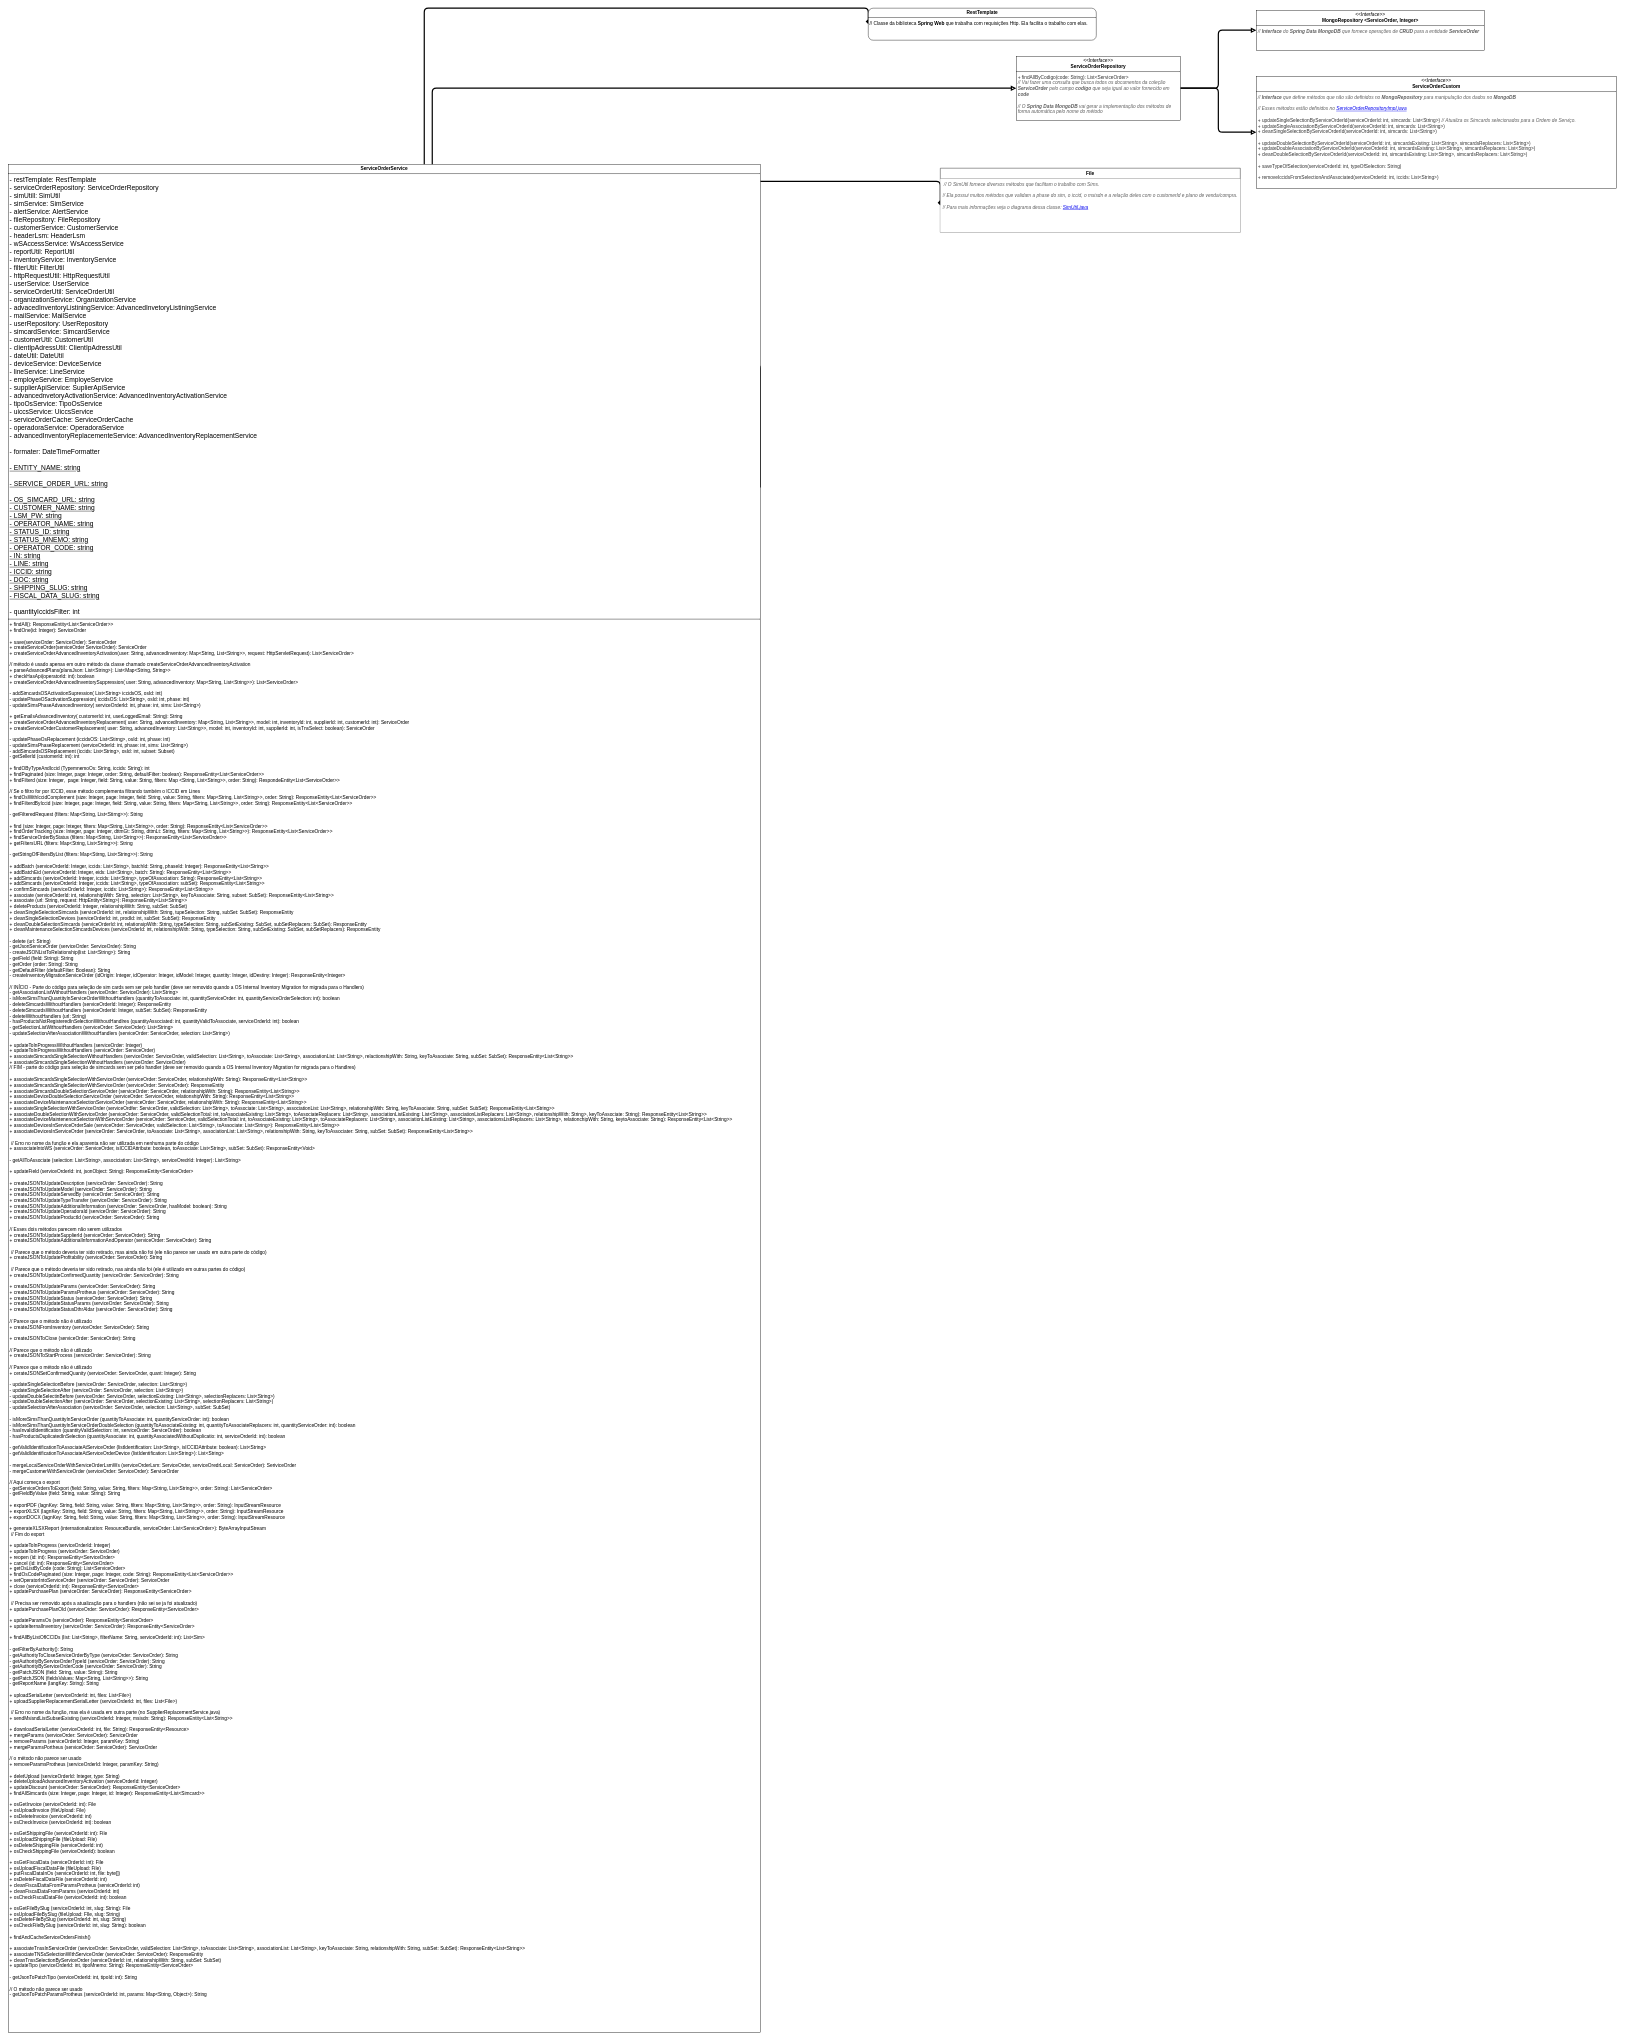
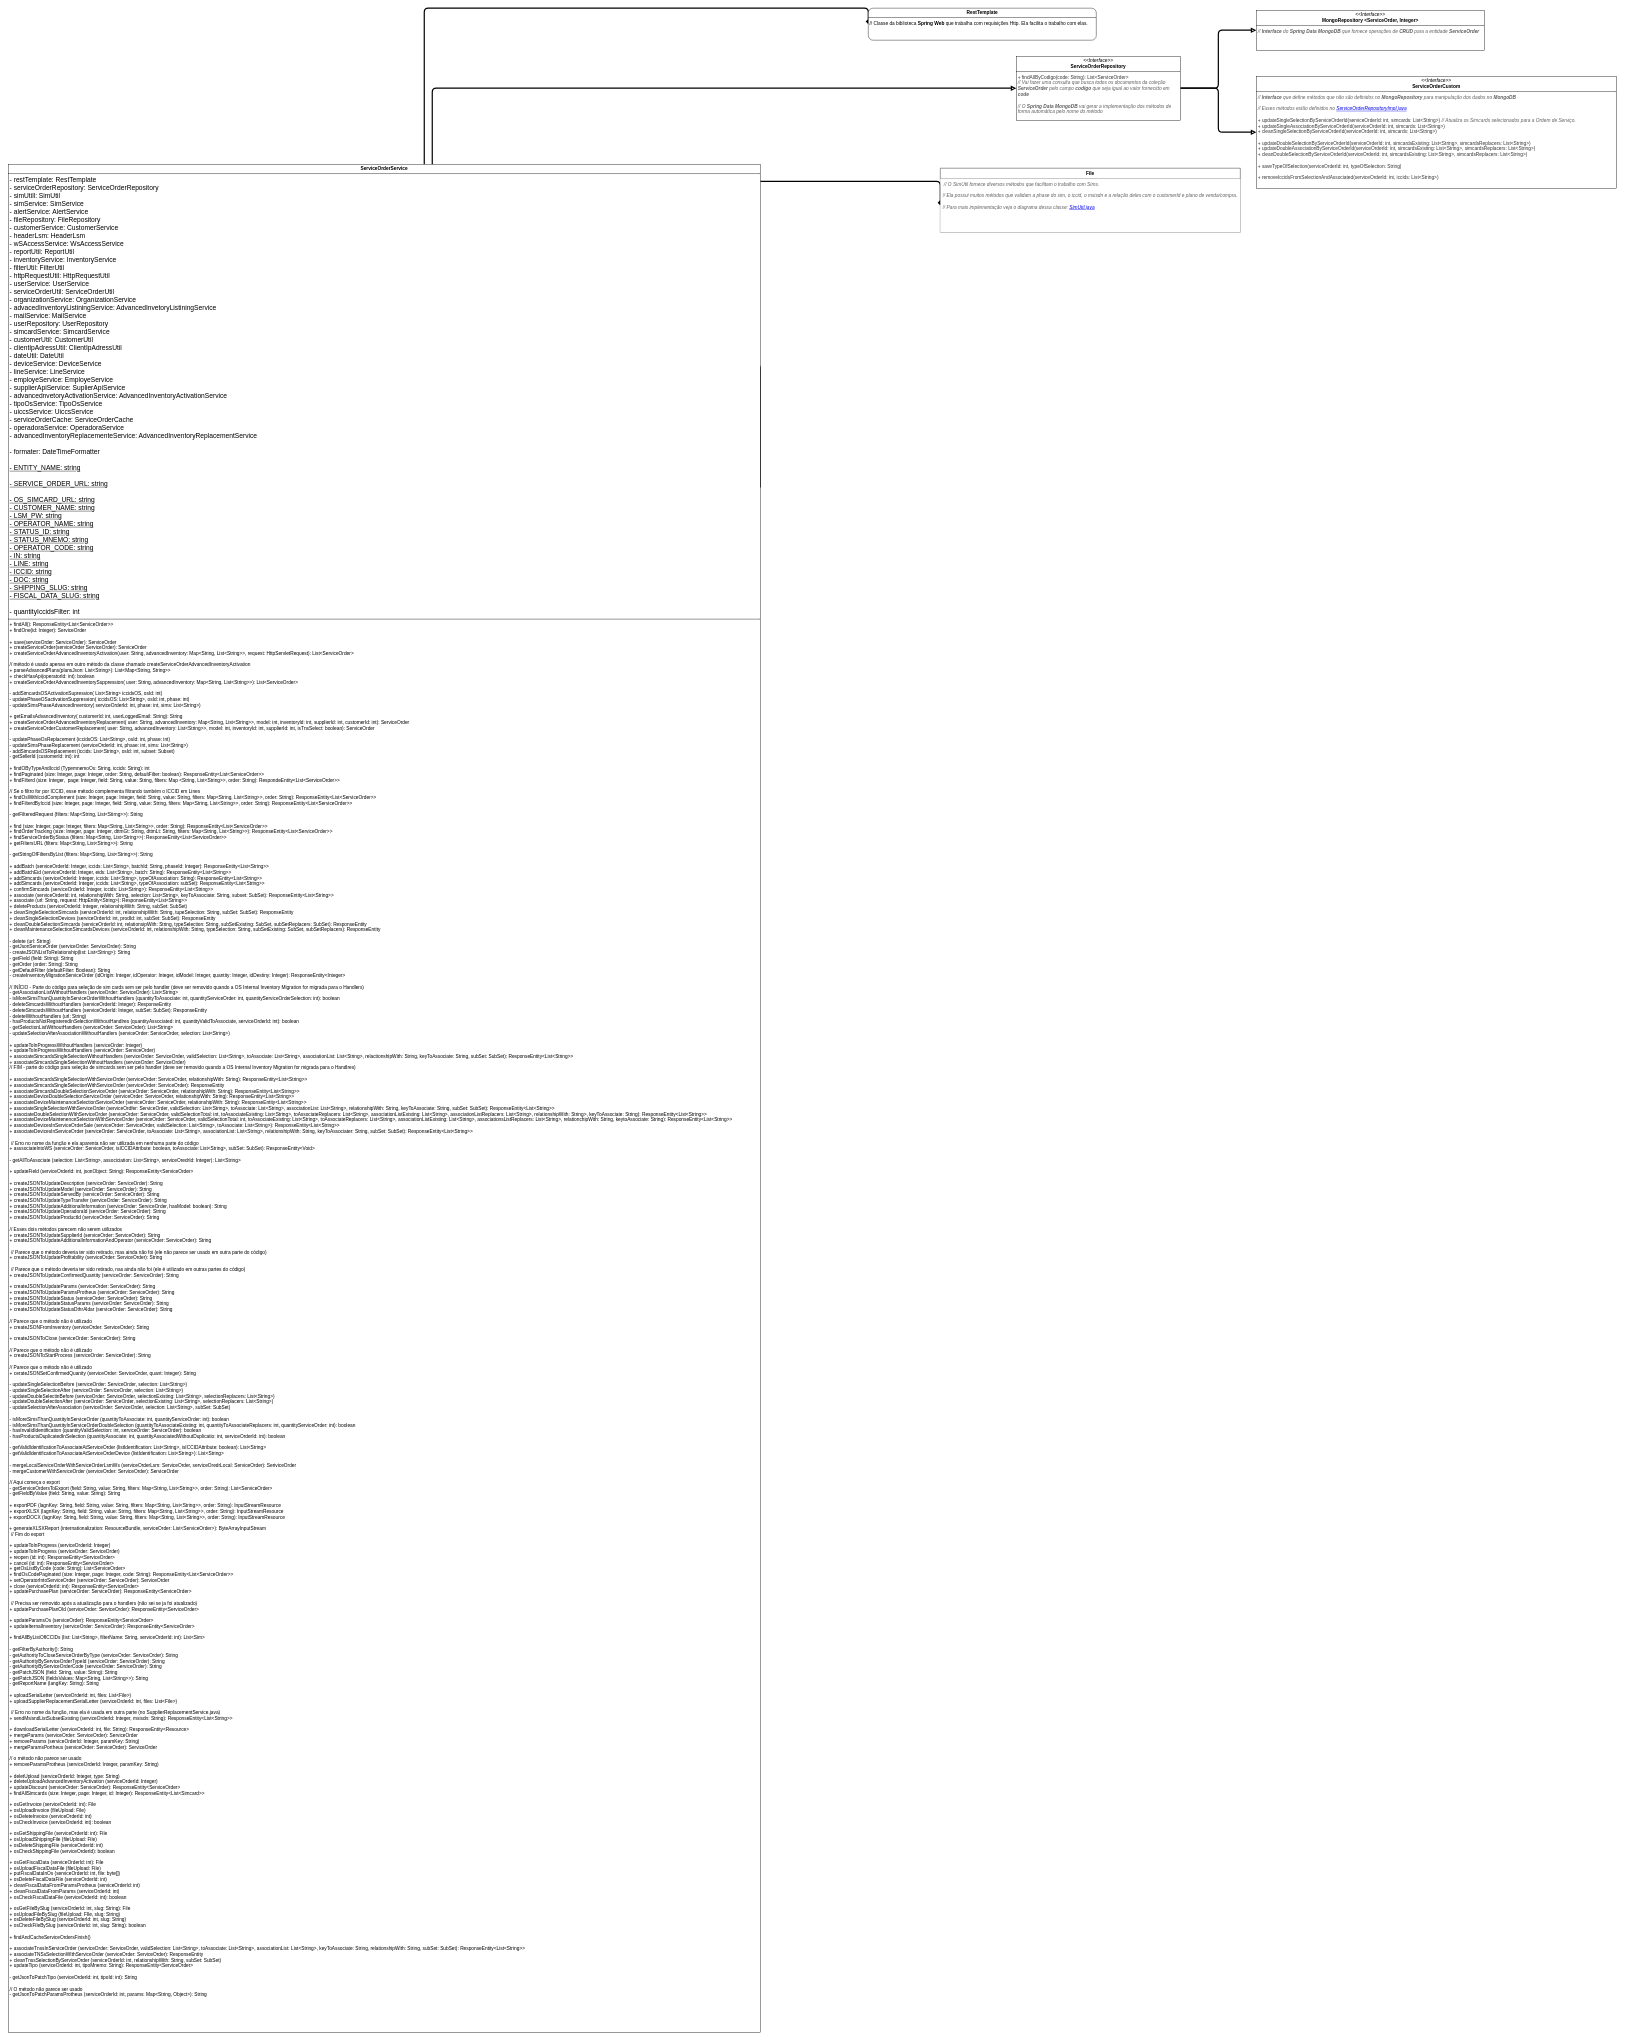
(1091, 193) -> (1091, 193)
